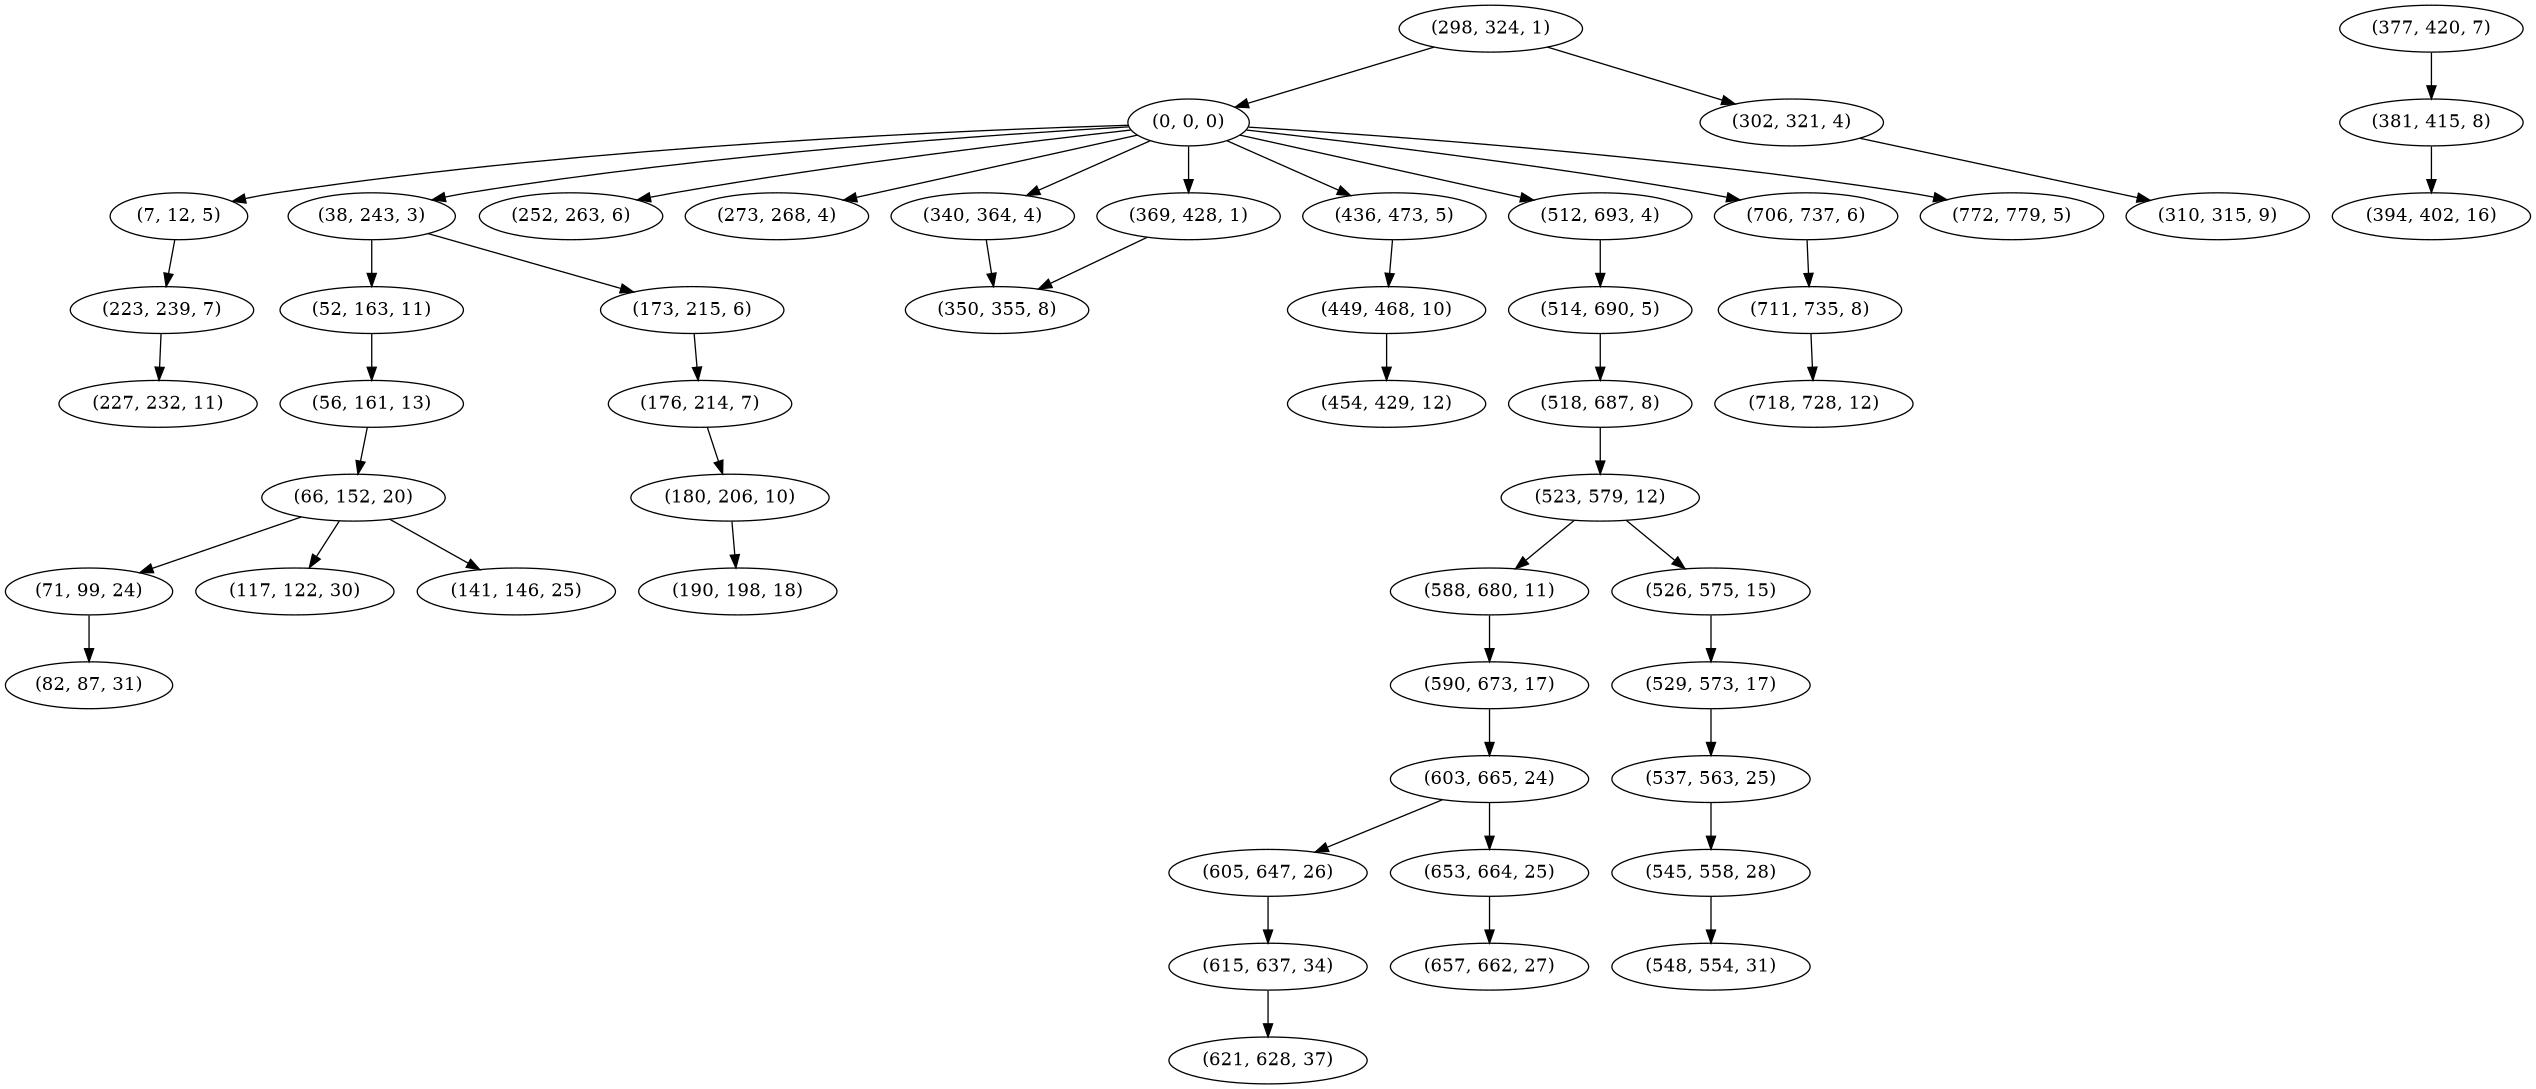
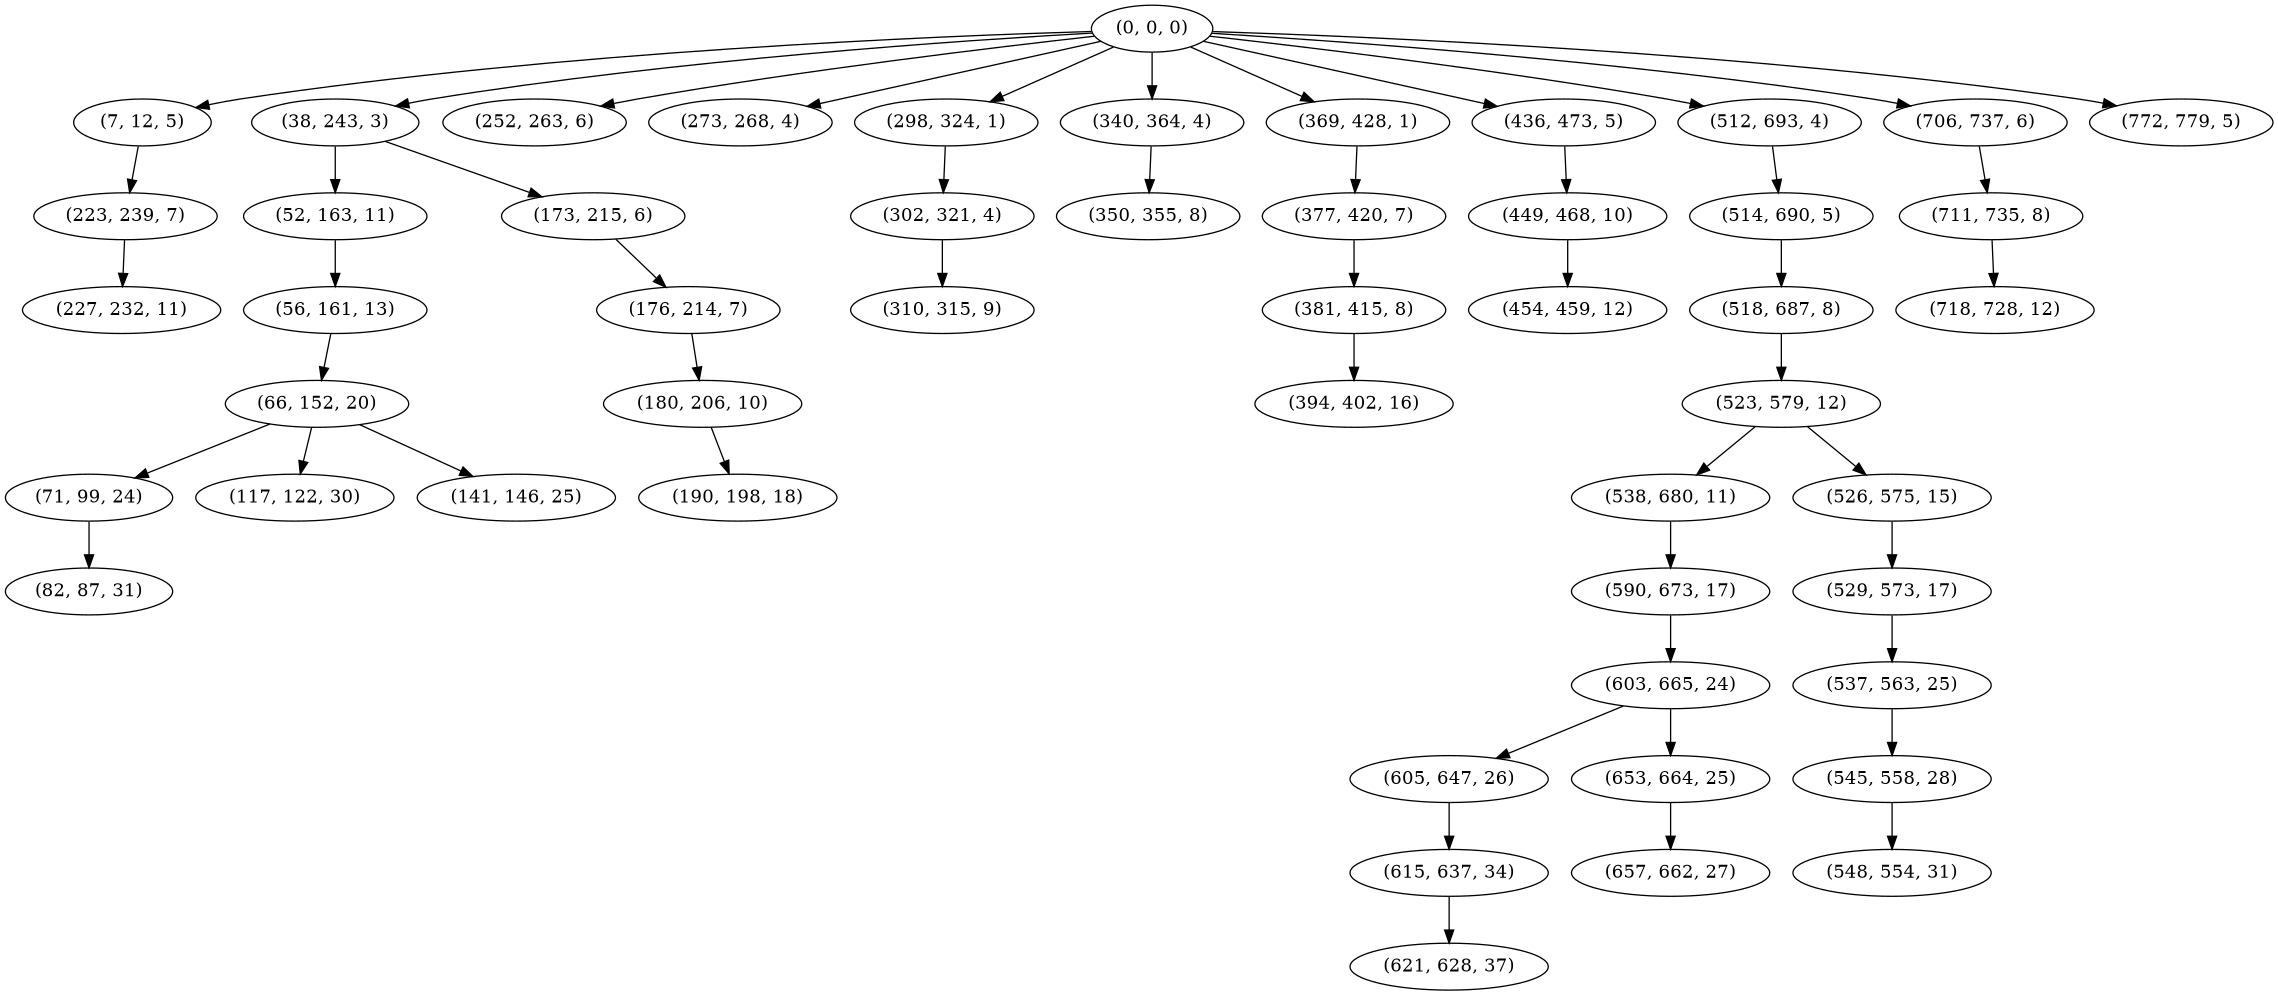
(1341, 75) -> (1058, 72)
(1099, 260) -> (1356, 163)
(1387, 404) -> (1568, 310)
(1489, 591) -> (1671, 498)
